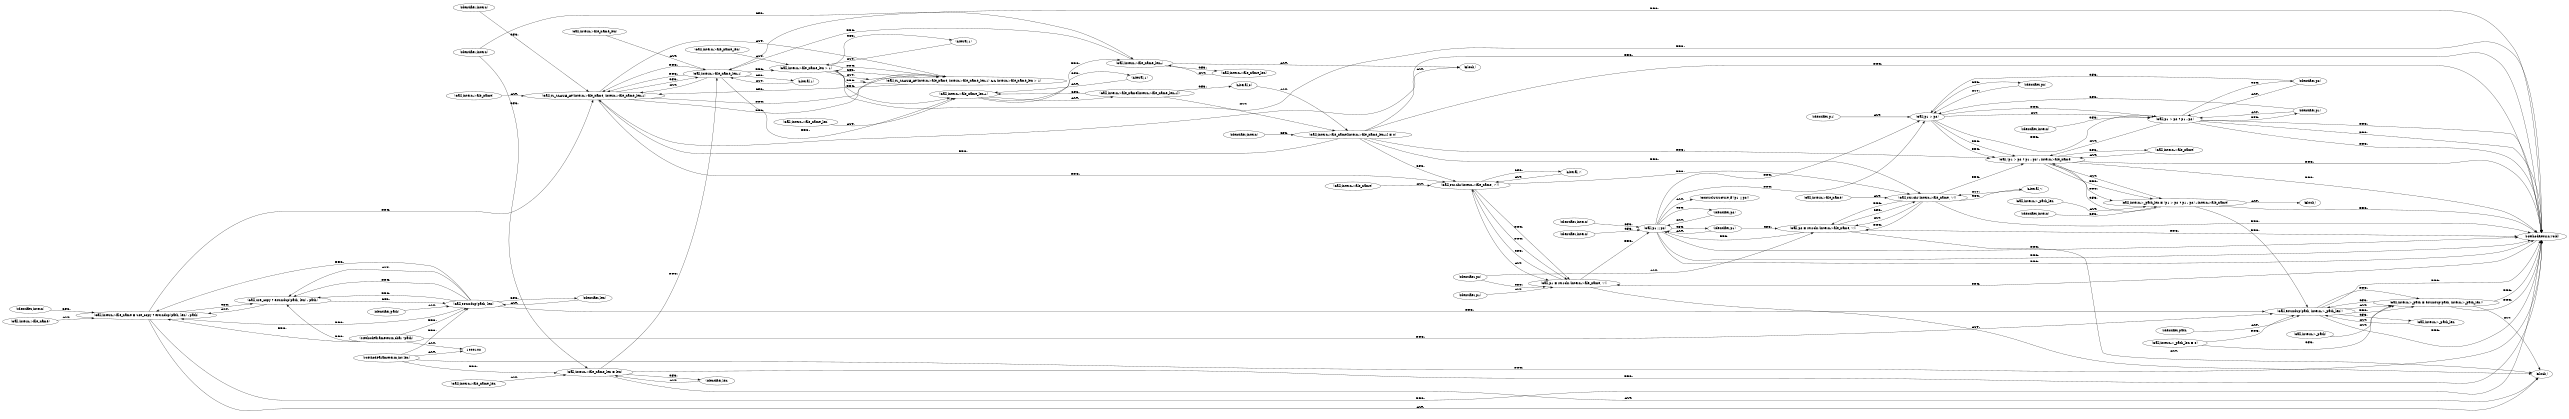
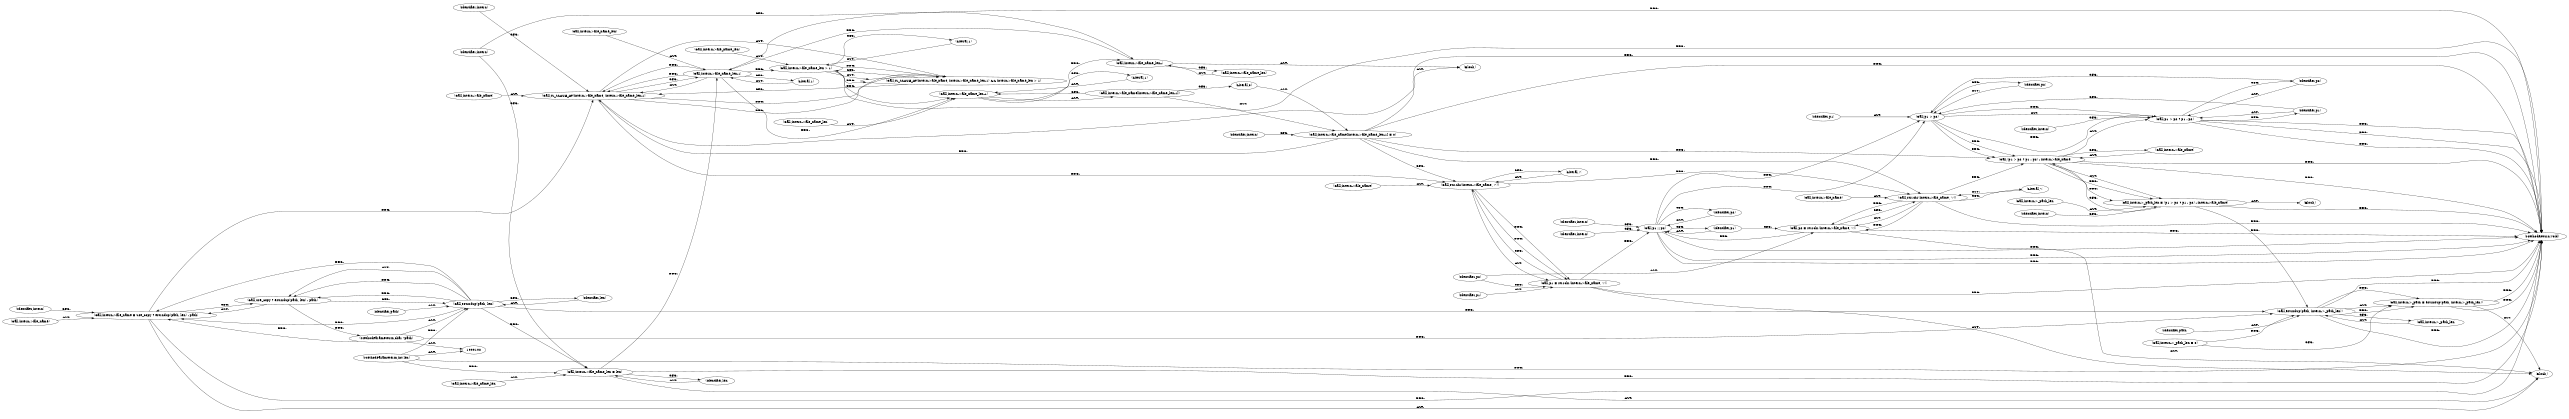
(2107, 139) -> (2100, 131)
(1725, 198) -> none
(2081, 282) -> (2072, 291)
(2352, 304) -> none
(433, 320) -> (433, 320)
(321, 332) -> (320, 323)
(2310, 334) -> none
none -> (531, 336)
